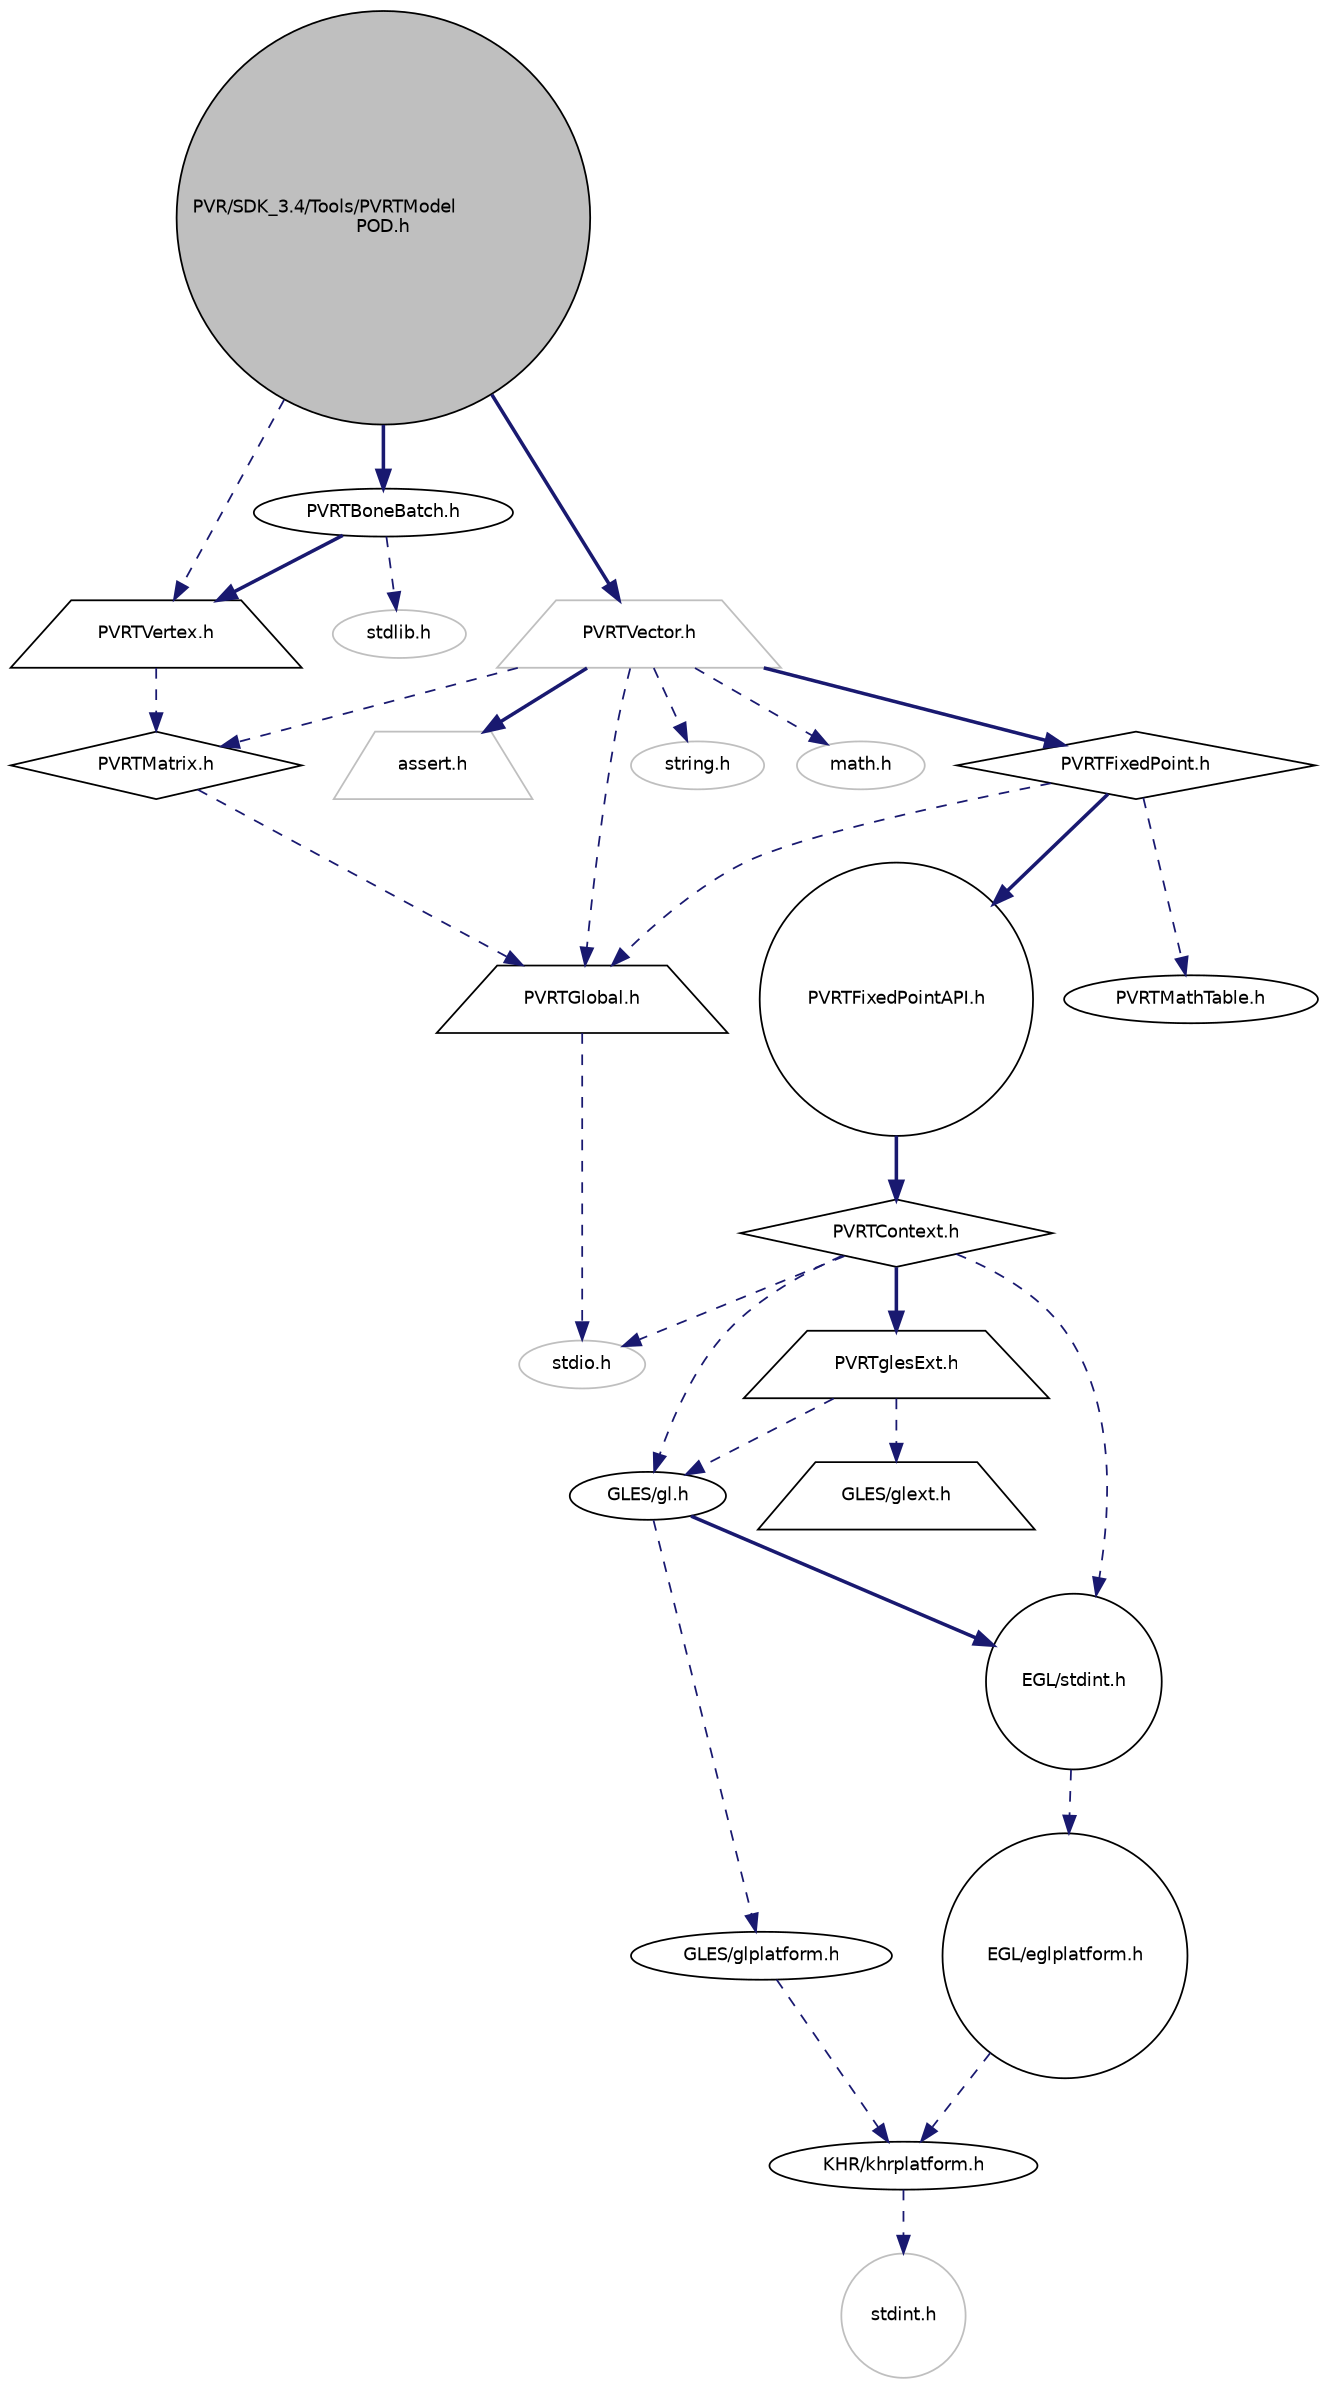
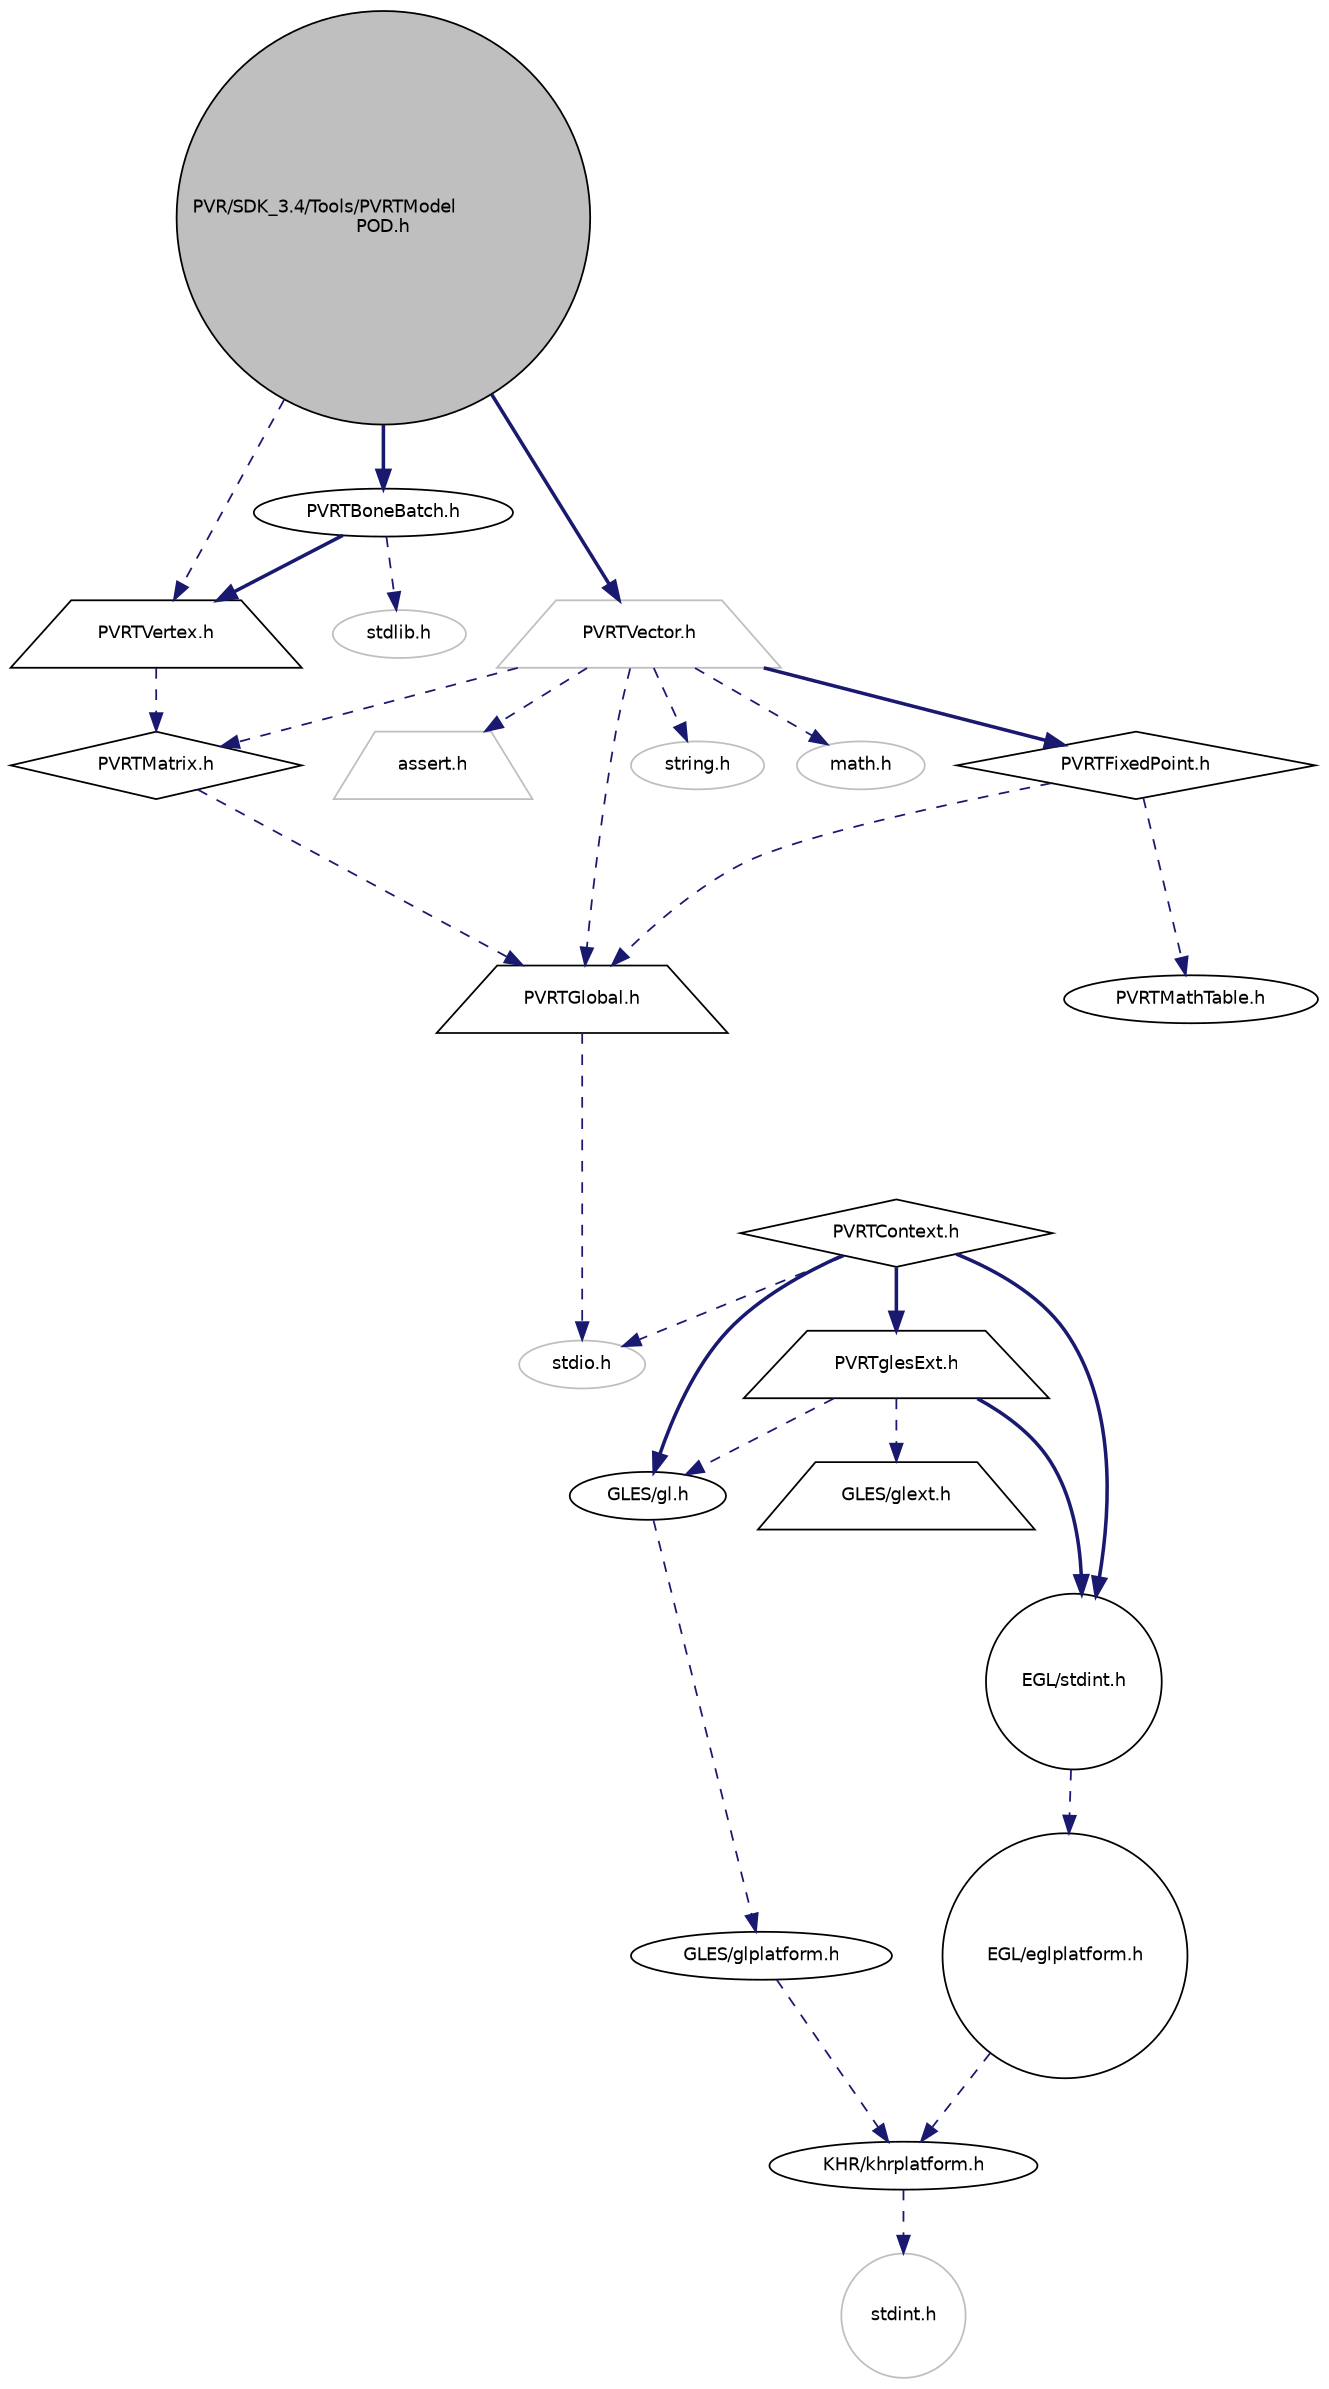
(544, 695) -> (544, 695)
(896, 999) -> none
(726, 1332) -> (726, 1332)
(1092, 1385) -> (1092, 1385)
(834, 1577) -> (1056, 1471)
